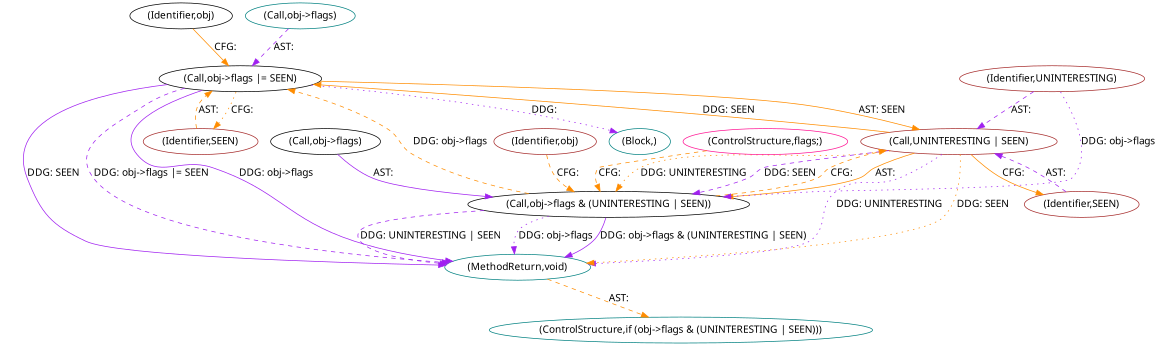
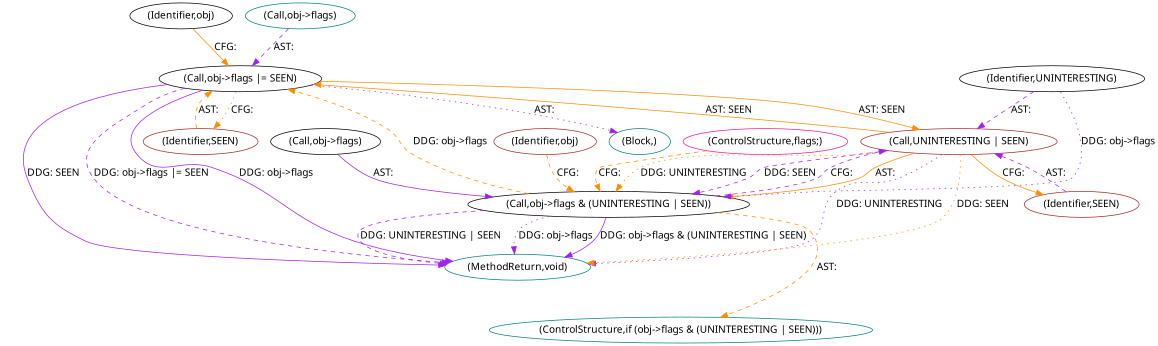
(1052, 79) -> (1052, 79)
(546, 110) -> (546, 110)
(729, 110) -> (729, 110)
(801, 183) -> (801, 183)
(595, 297) -> (817, 250)
